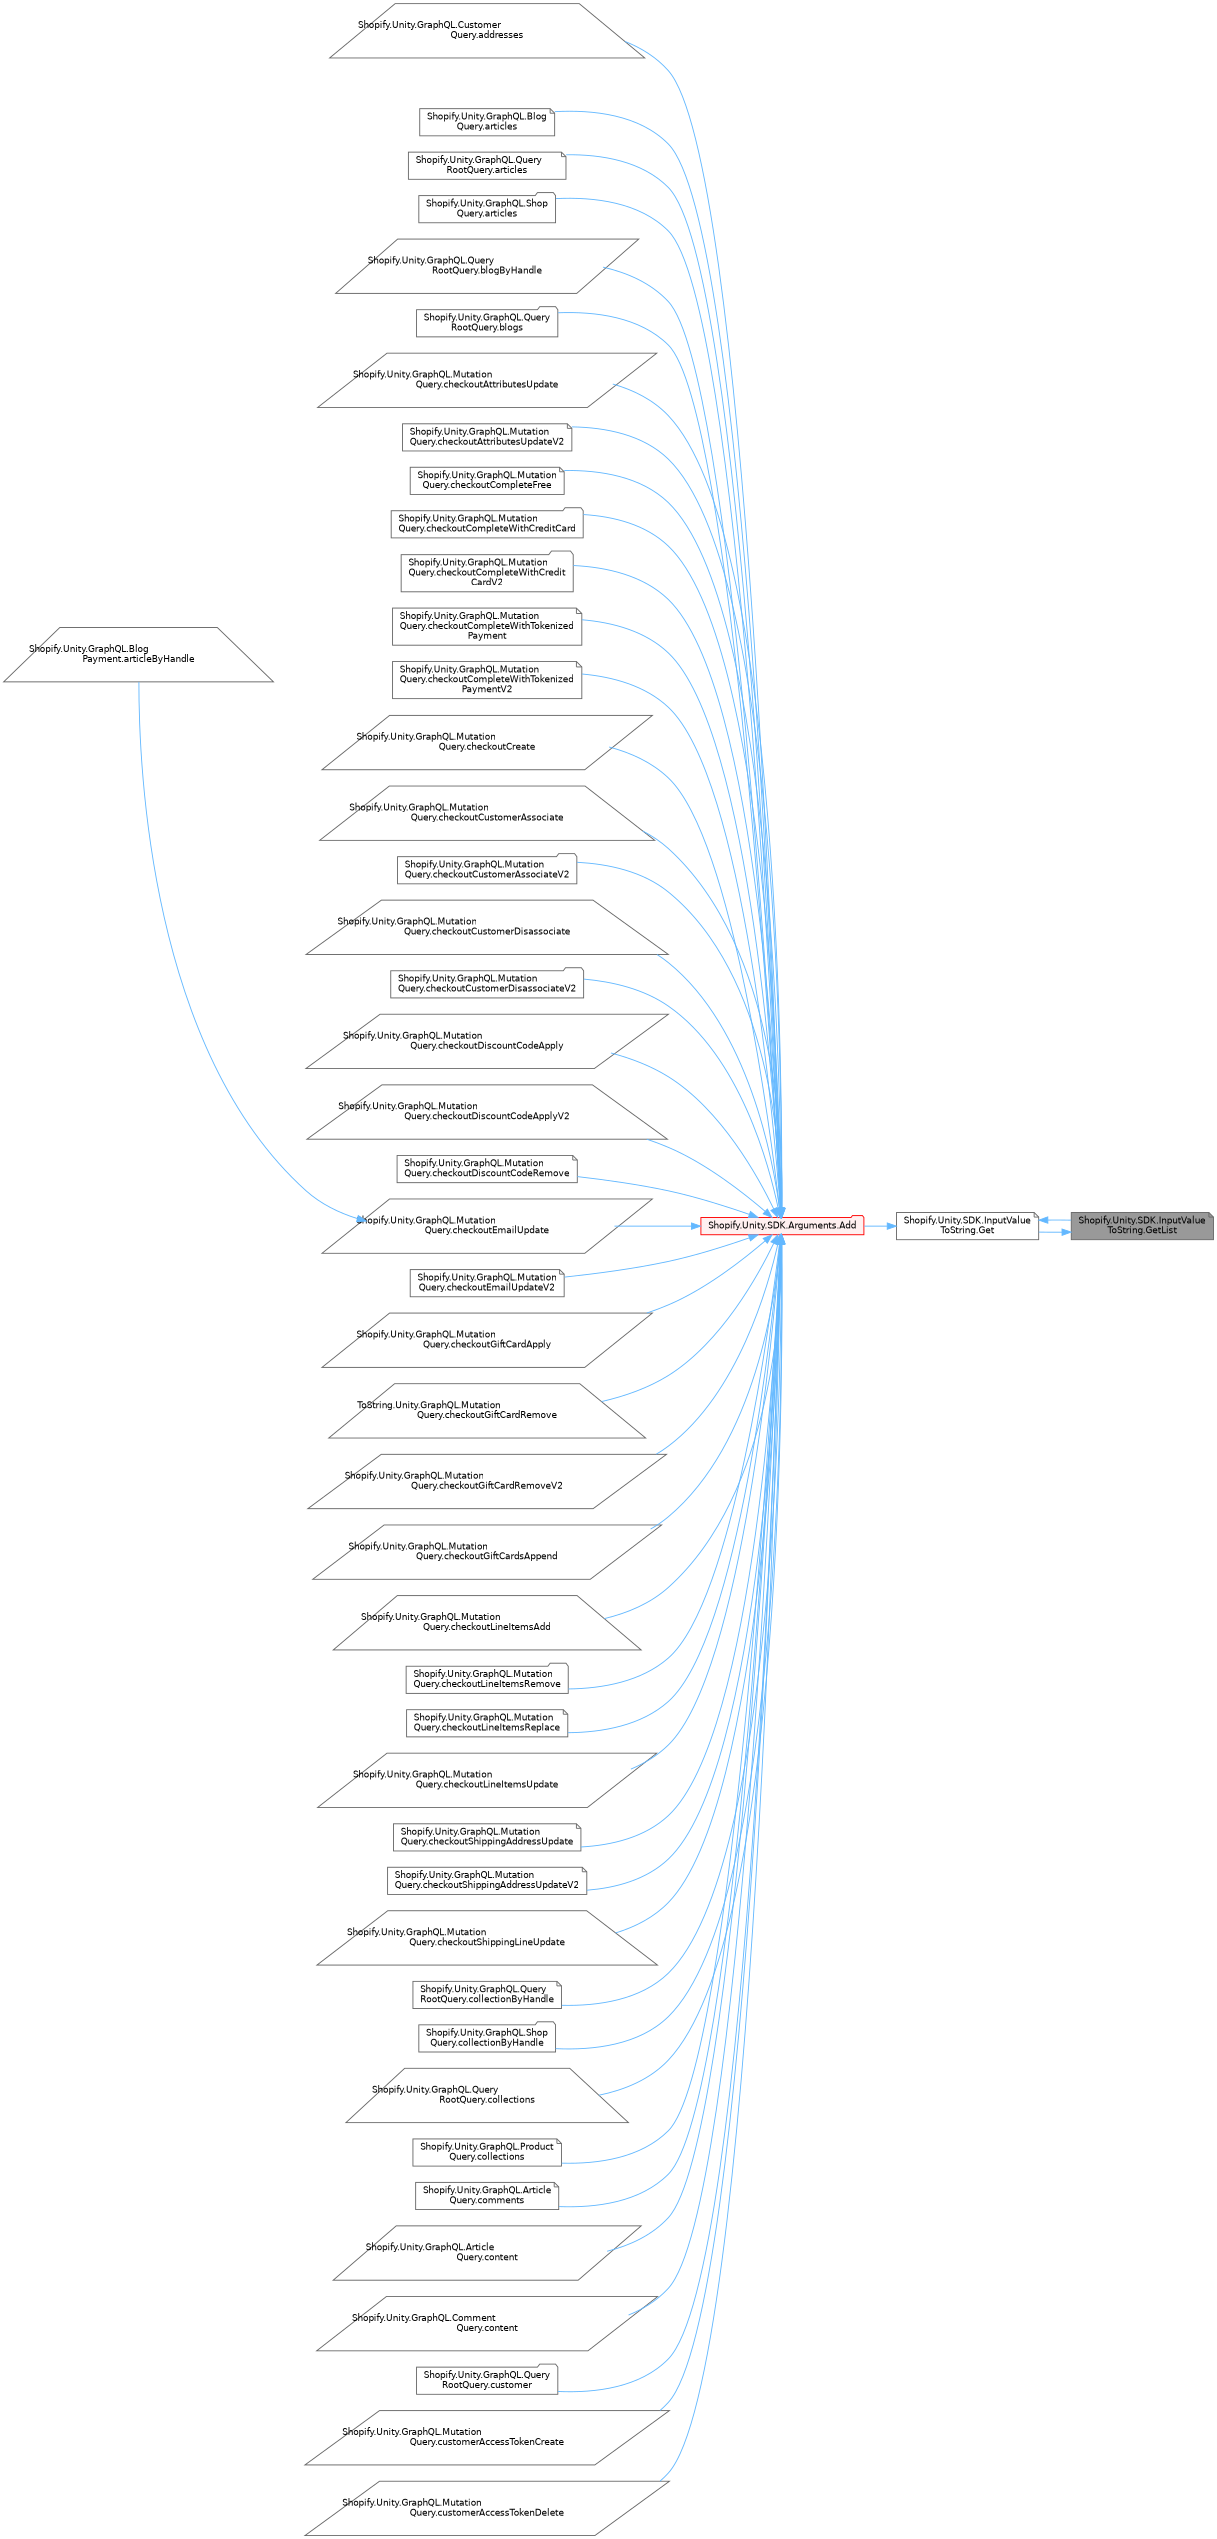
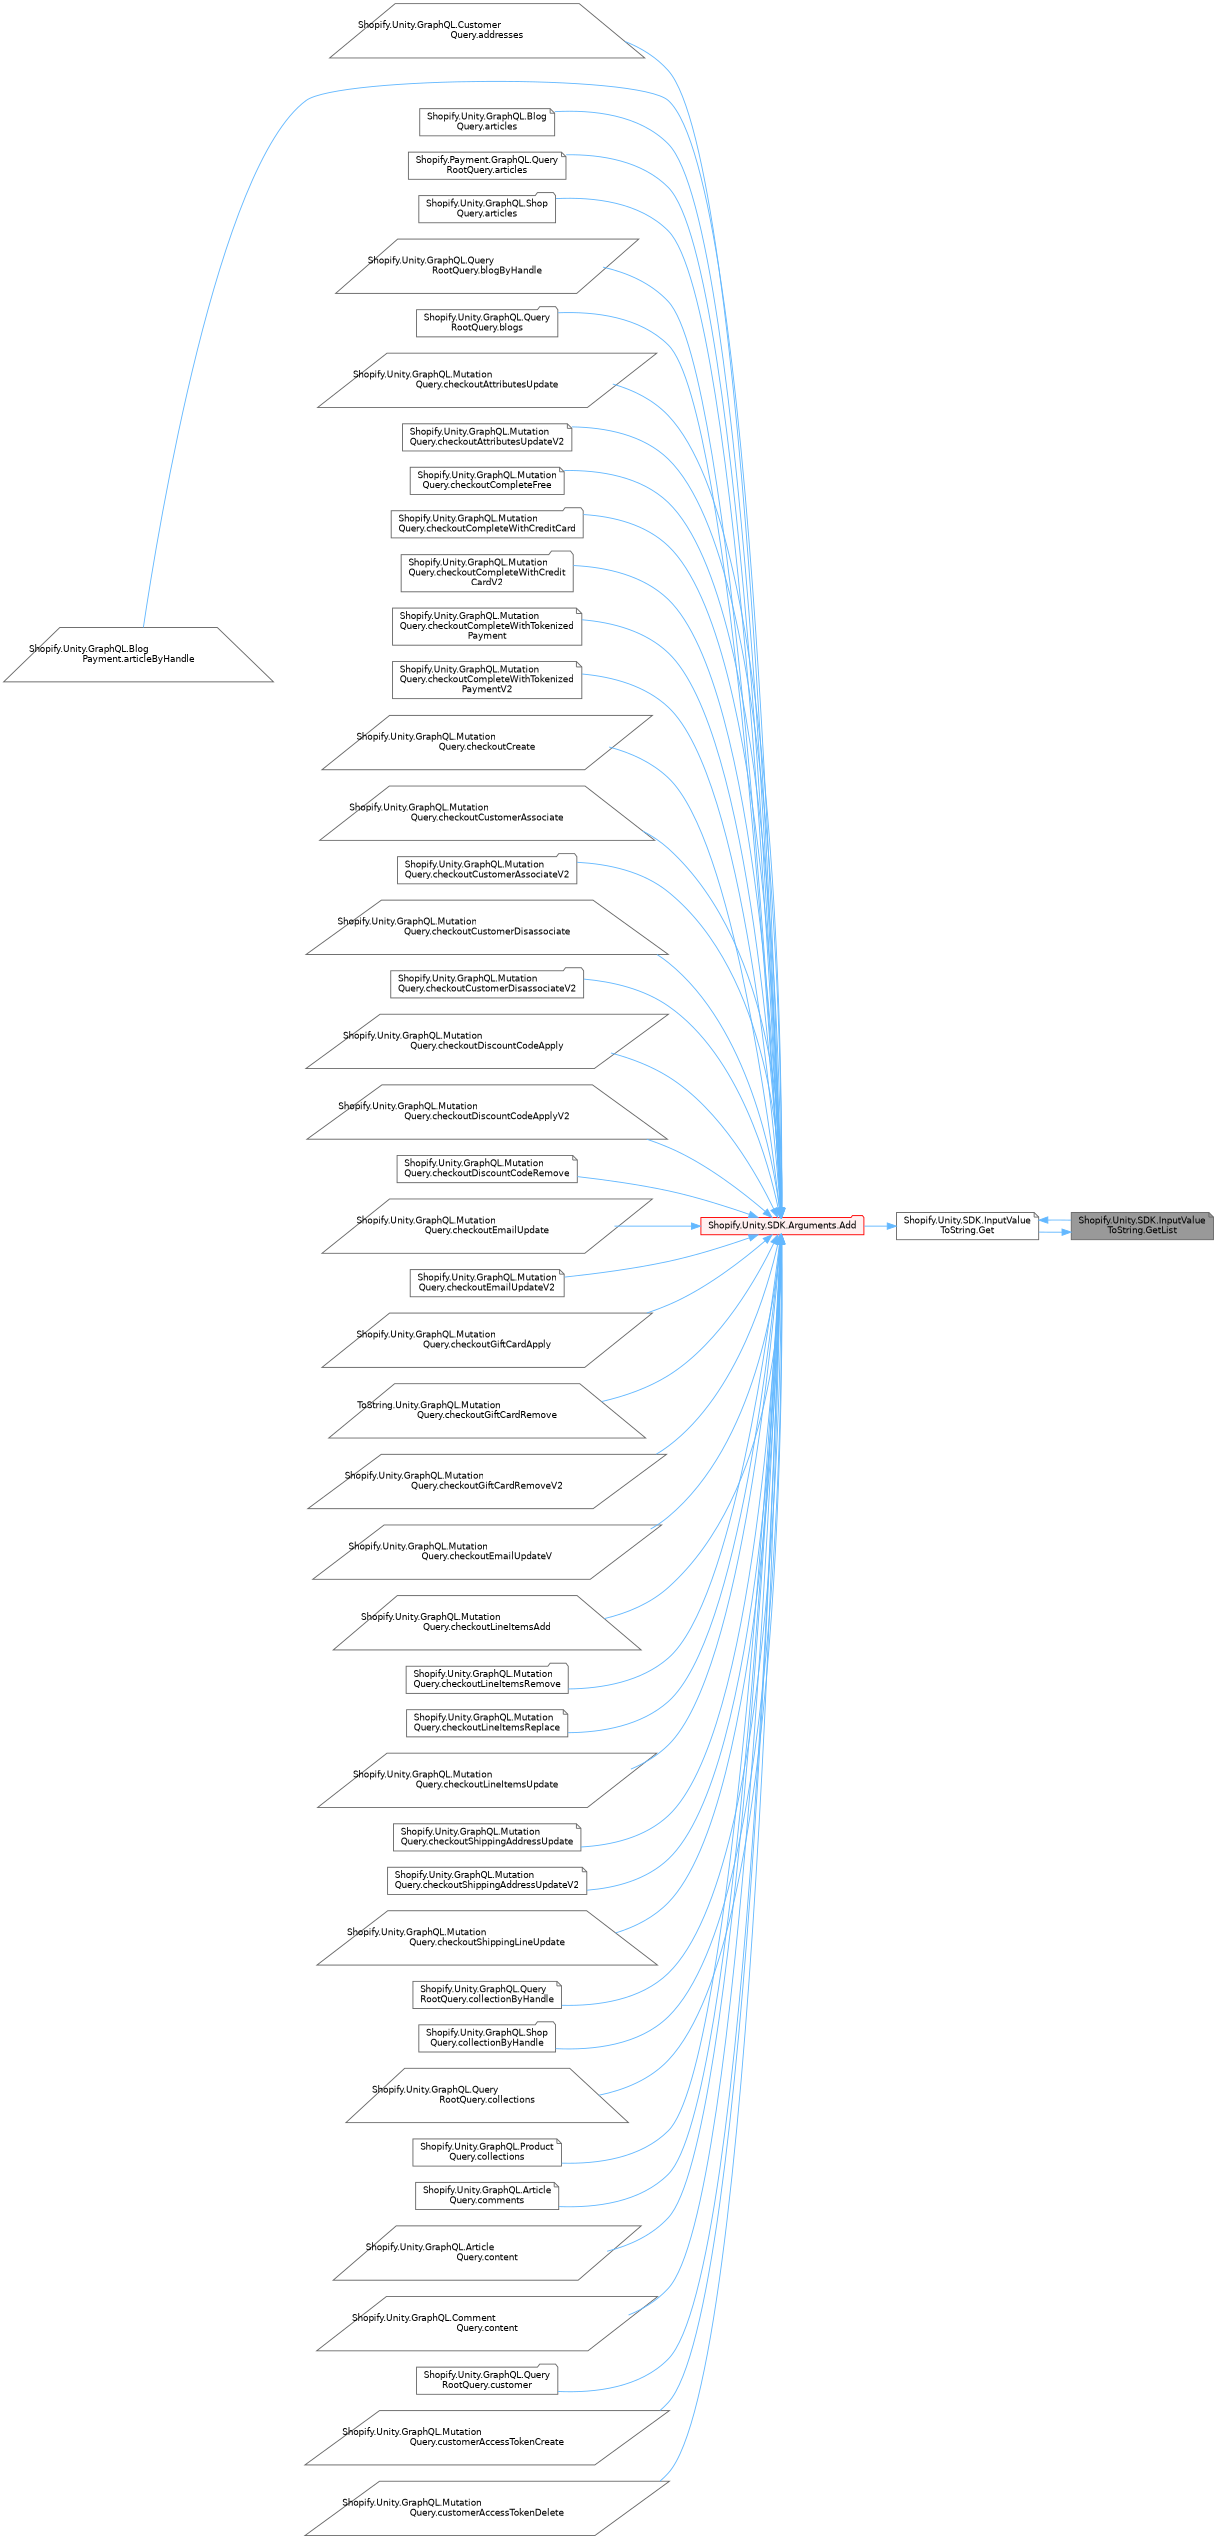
(487, 166) -> (487, 166)
(182, 982) -> (687, 142)
(487, 1552) -> (487, 1552)
